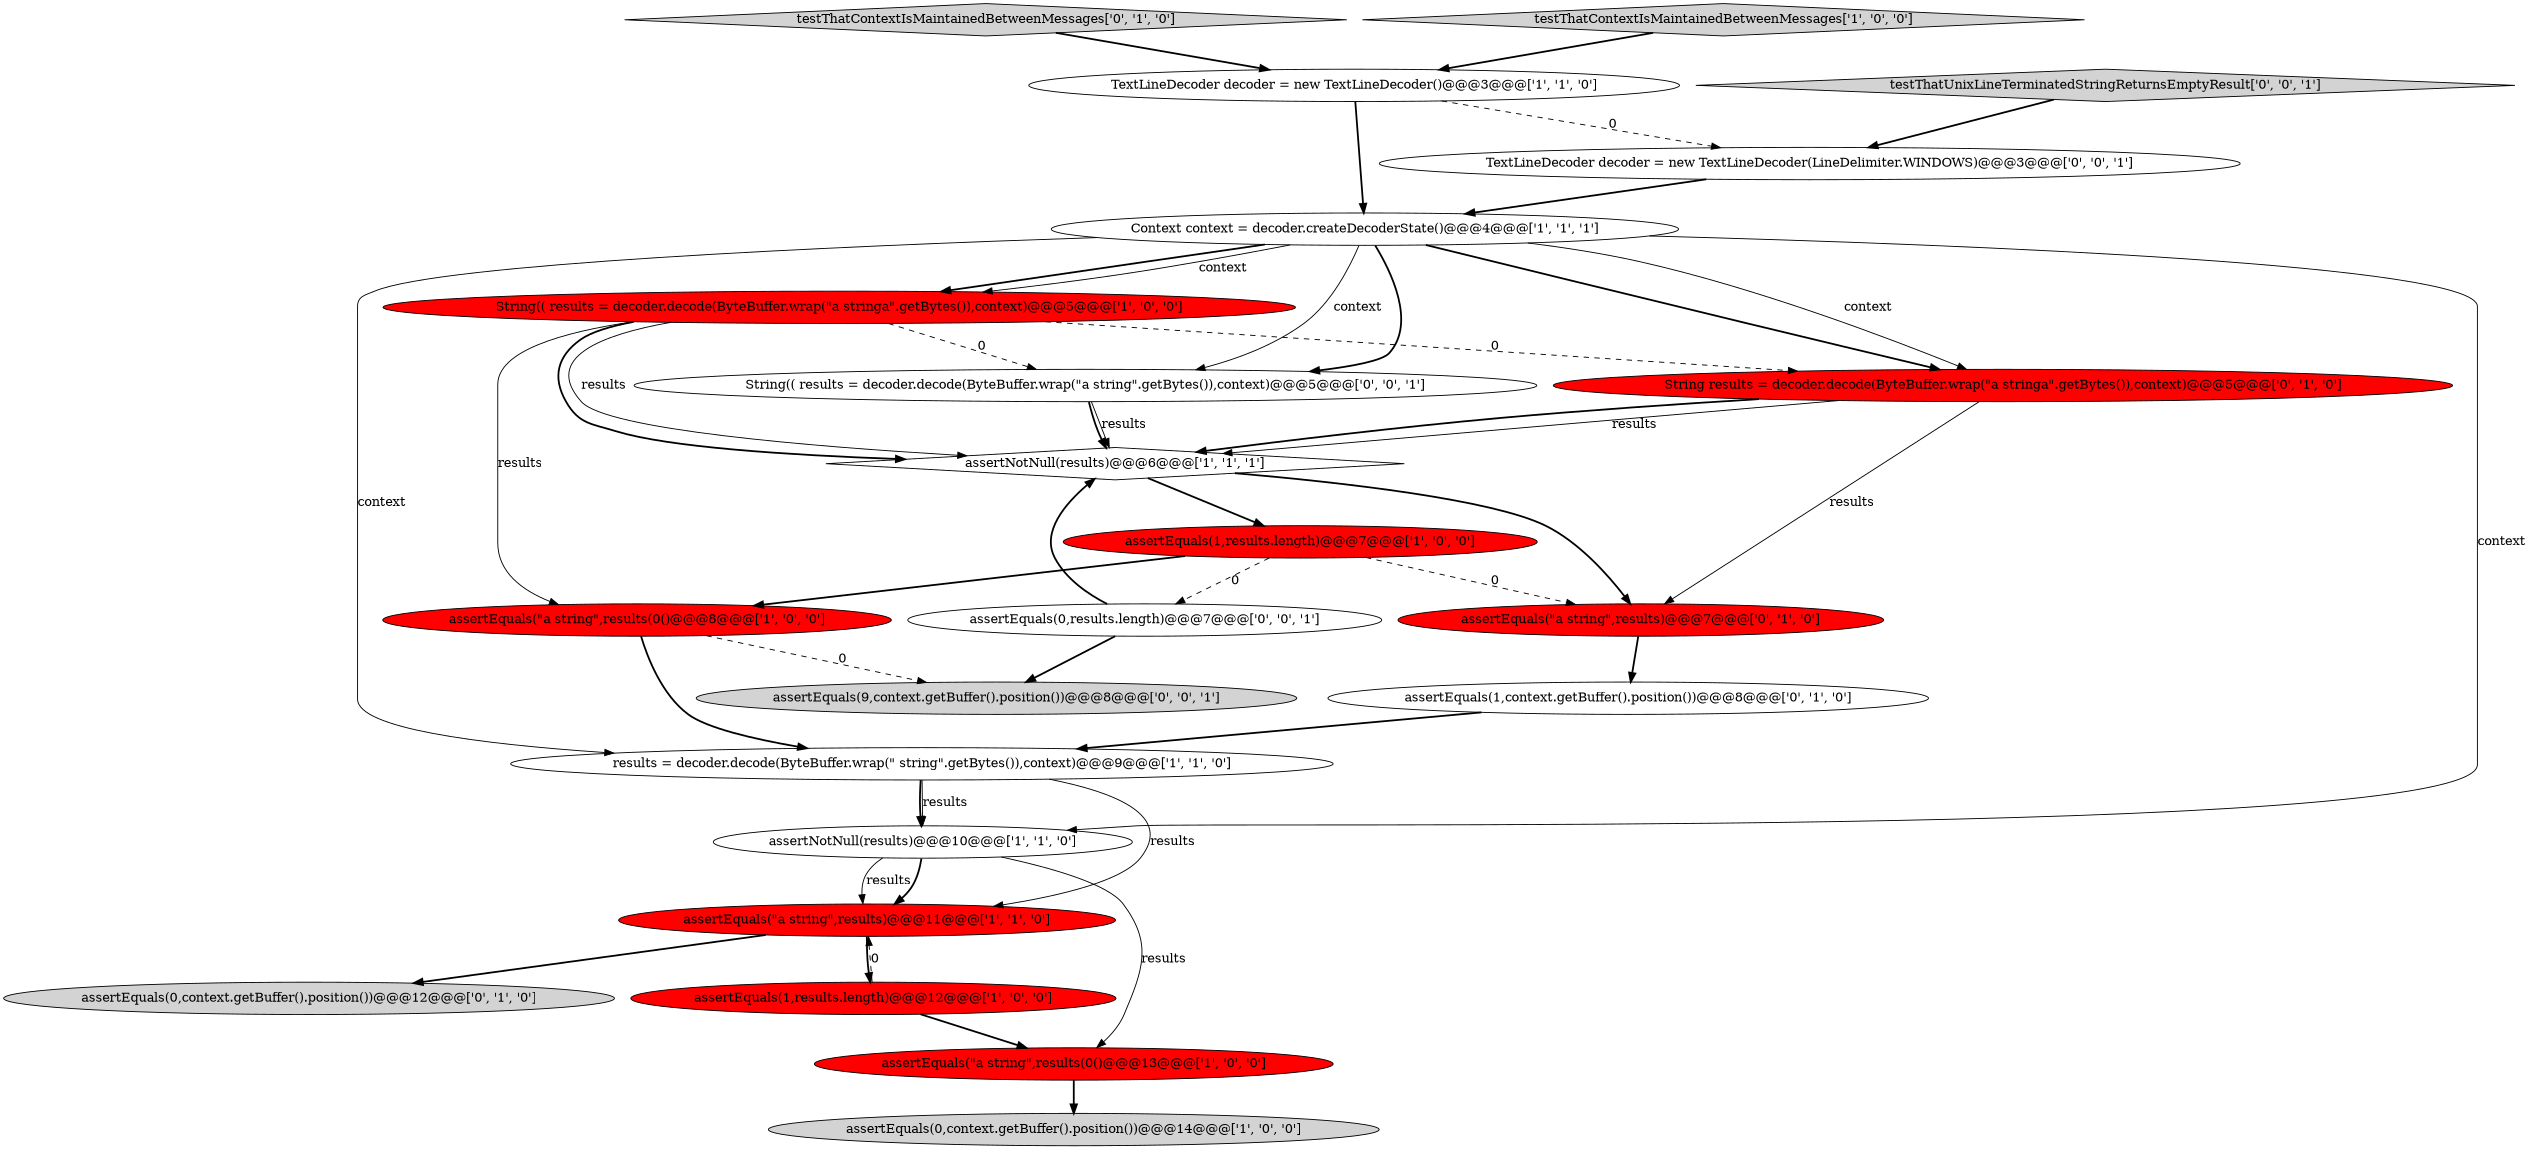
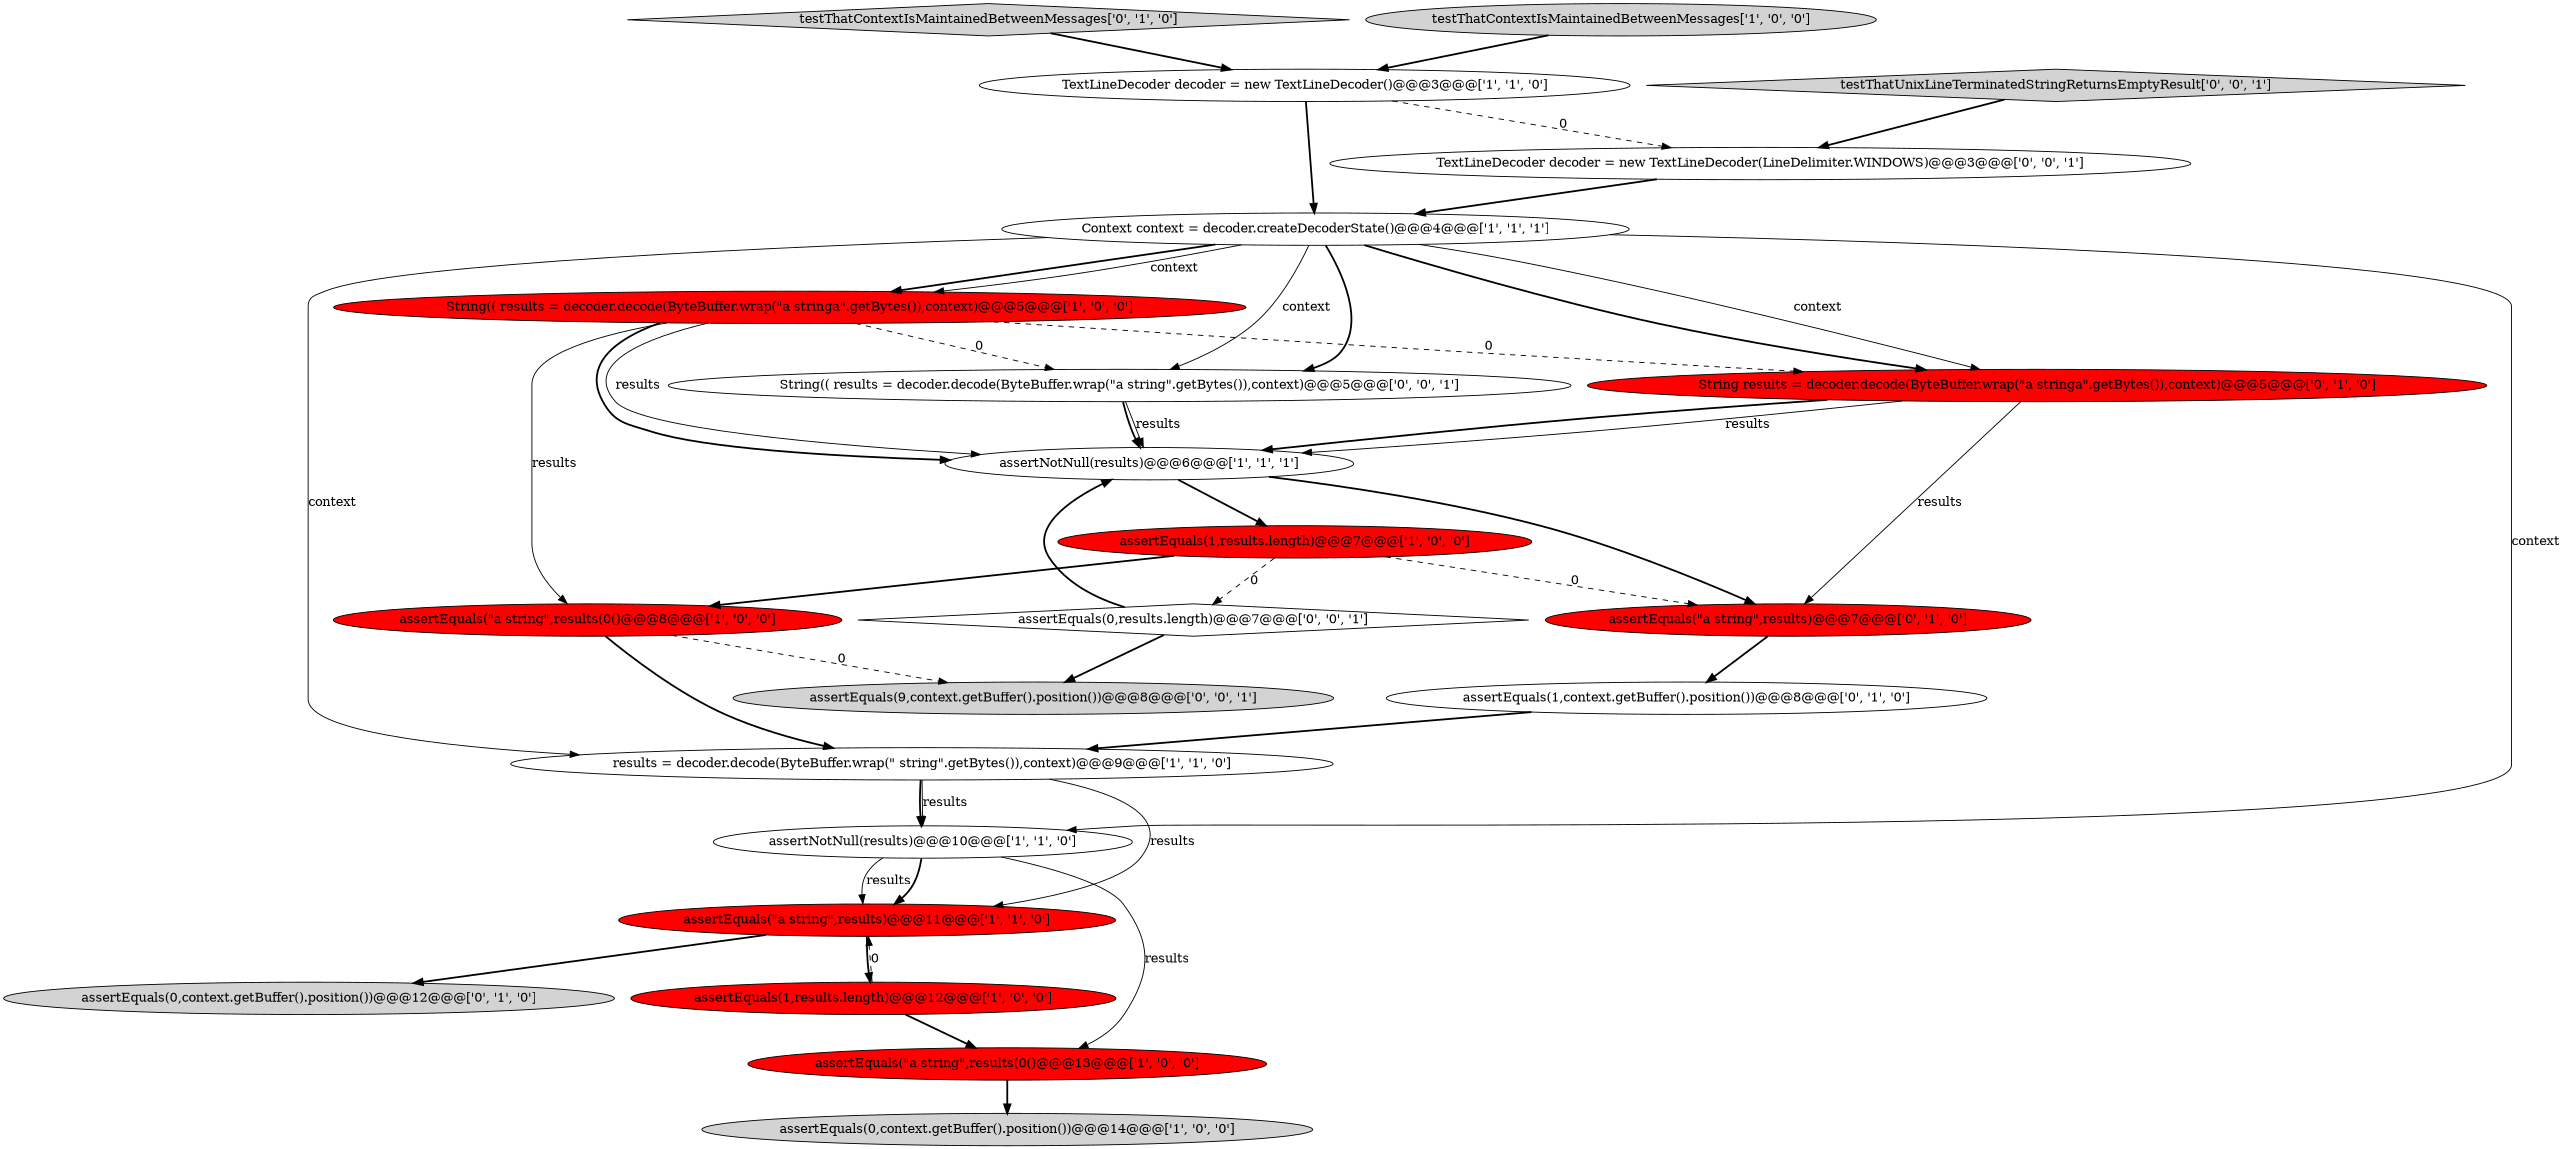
(1723, 20) -> (1621, 20)
(1115, 464) -> (1149, 464)
(1145, 620) -> (1193, 620)
